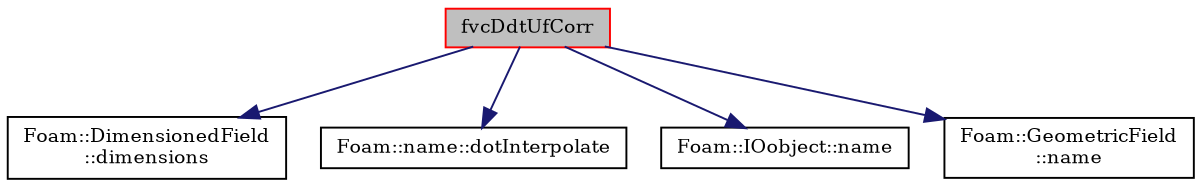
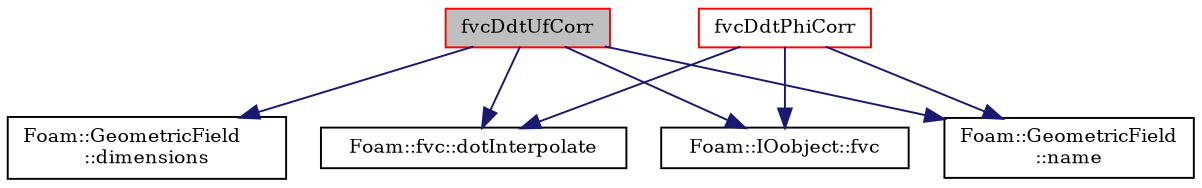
none -> (785, 28)
(147, 148) -> (147, 148)
(474, 148) -> (474, 148)
(785, 148) -> (785, 148)
